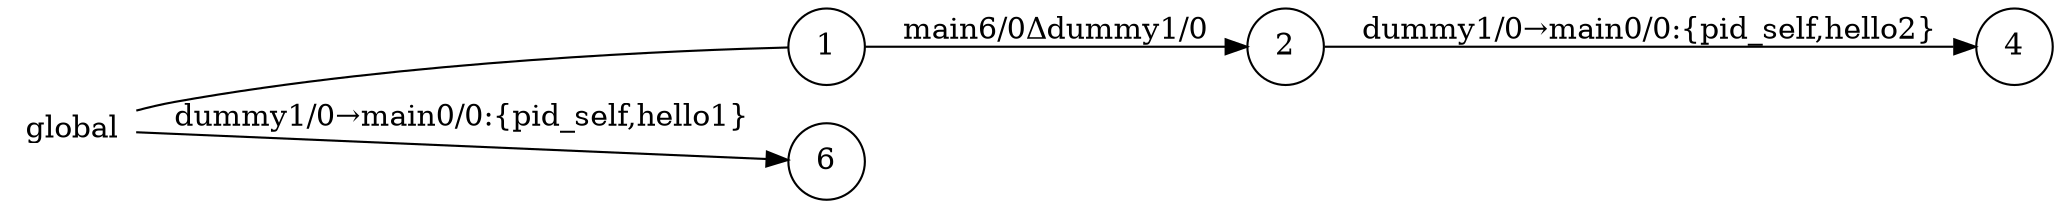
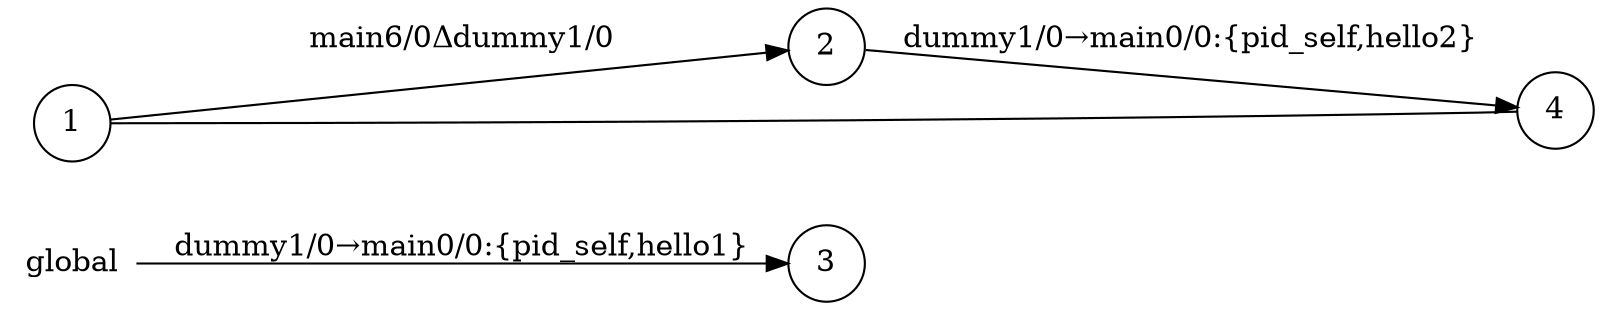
(461, 66) -> (814, 121)
(827, 162) -> (827, 264)
